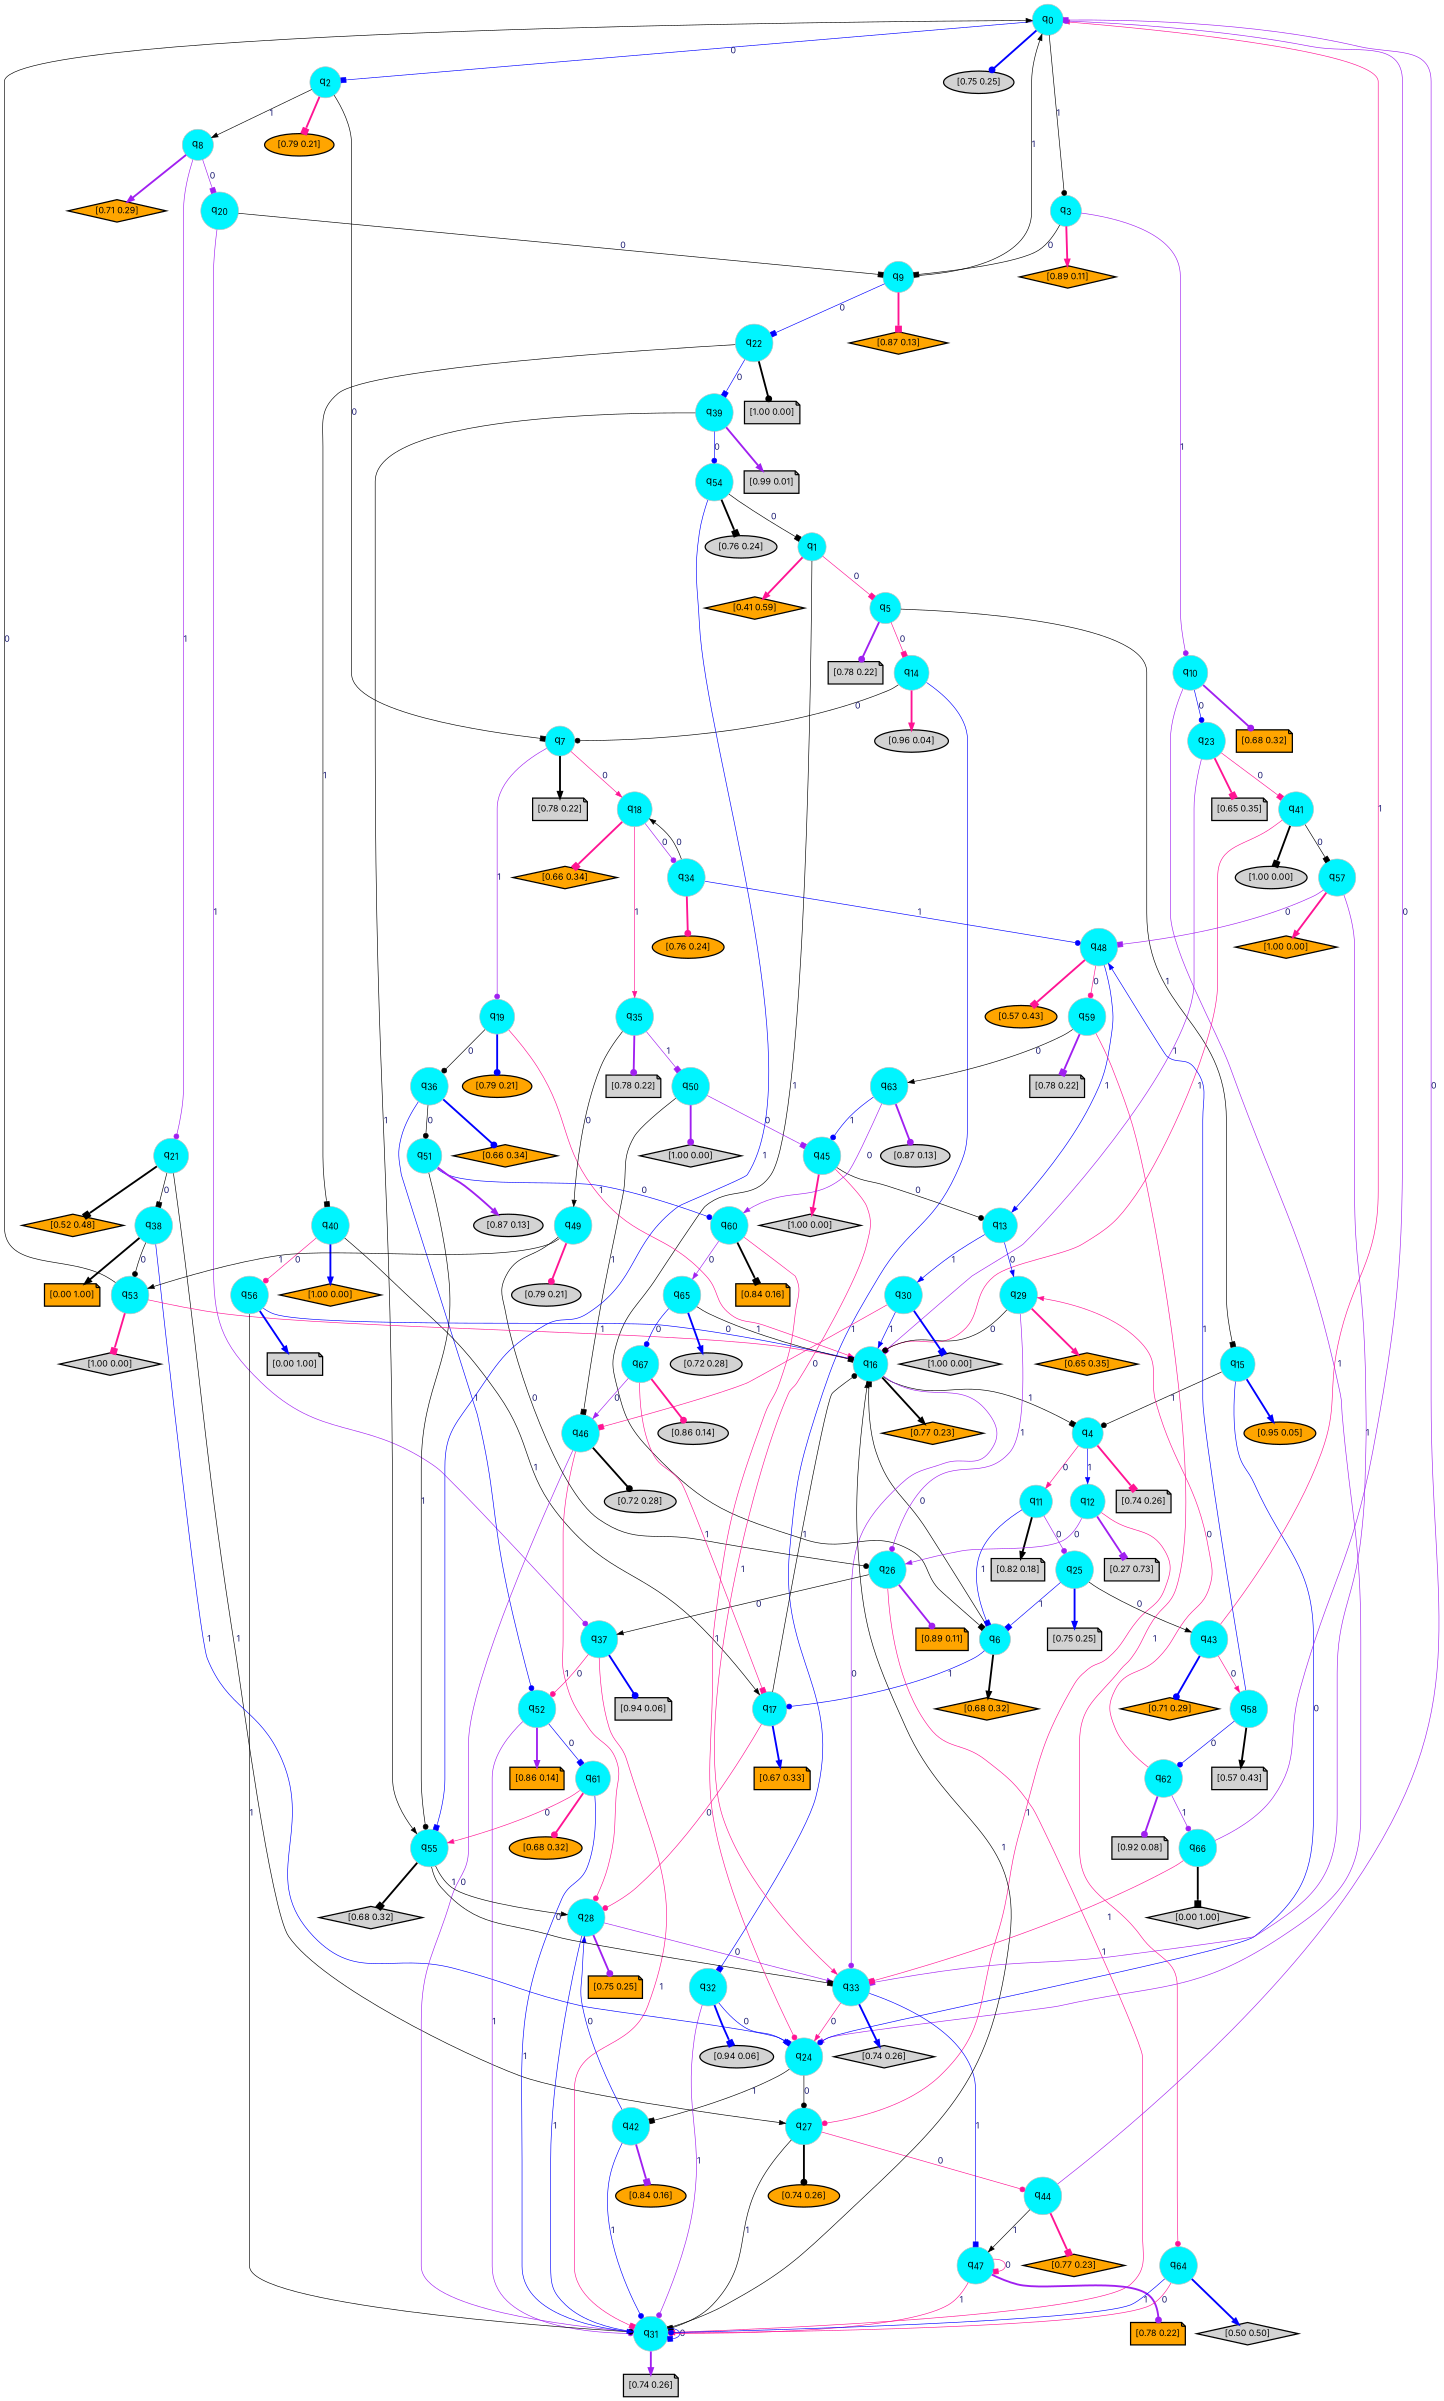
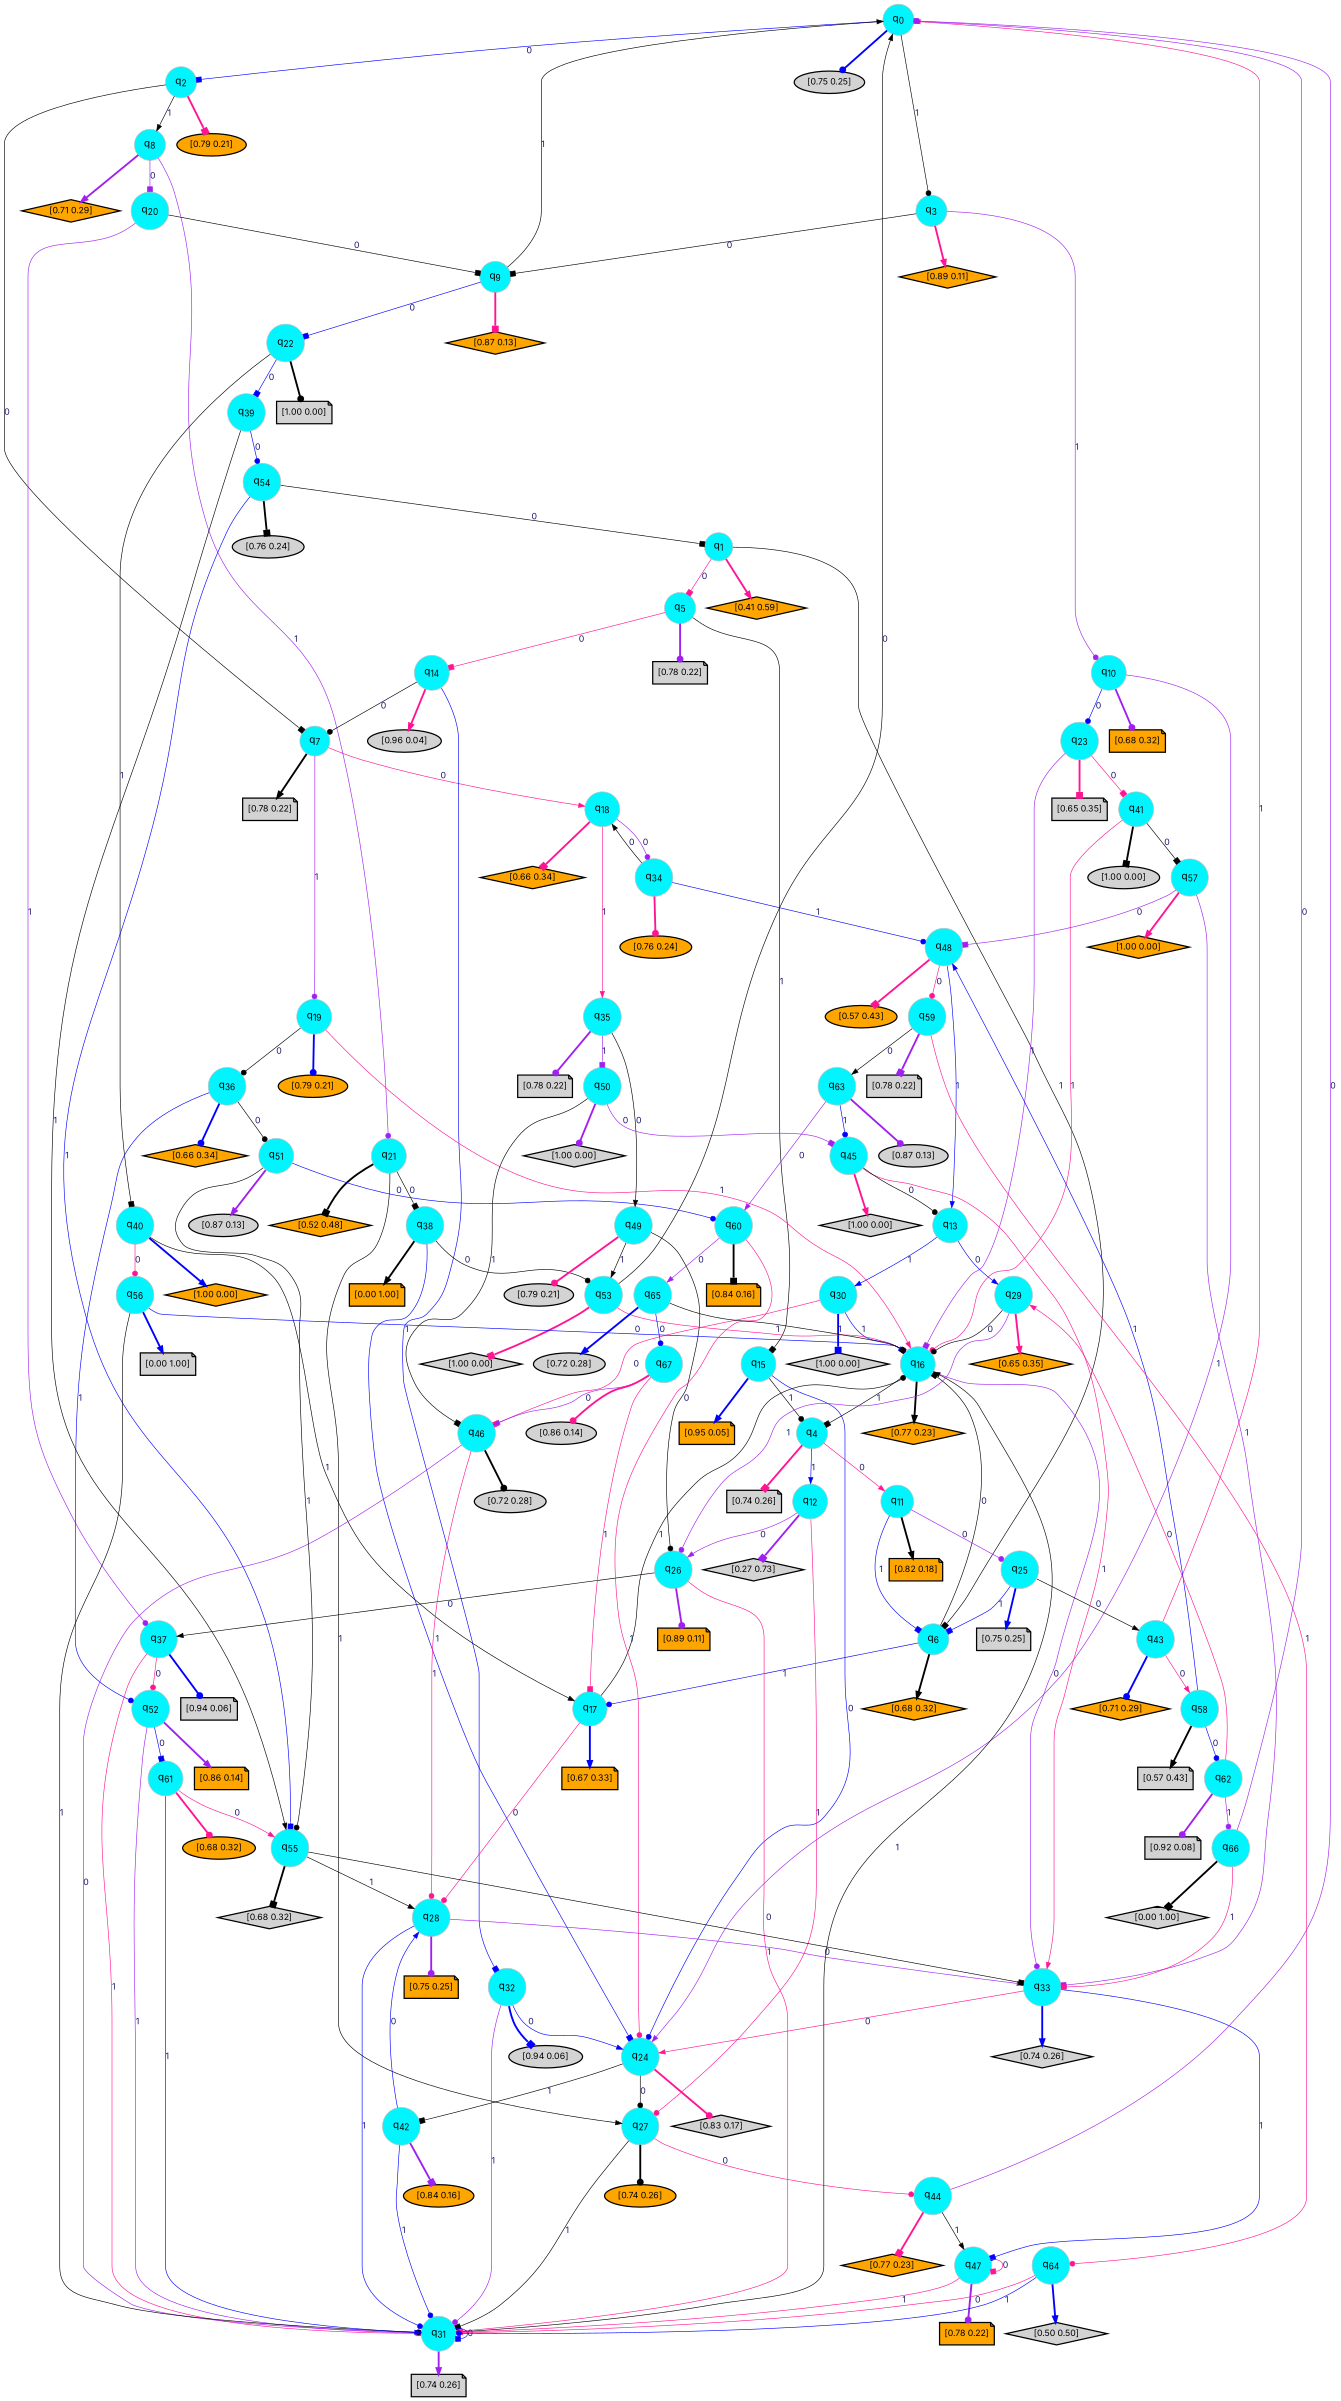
(772, 482) -> none
(1280, 1433) -> (707, 1433)
(1018, 1570) -> (916, 1570)
(1132, 1570) -> (754, 1570)
none -> (721, 2126)
